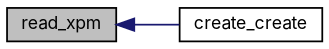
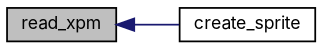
(251, 25) -> (247, 25)
